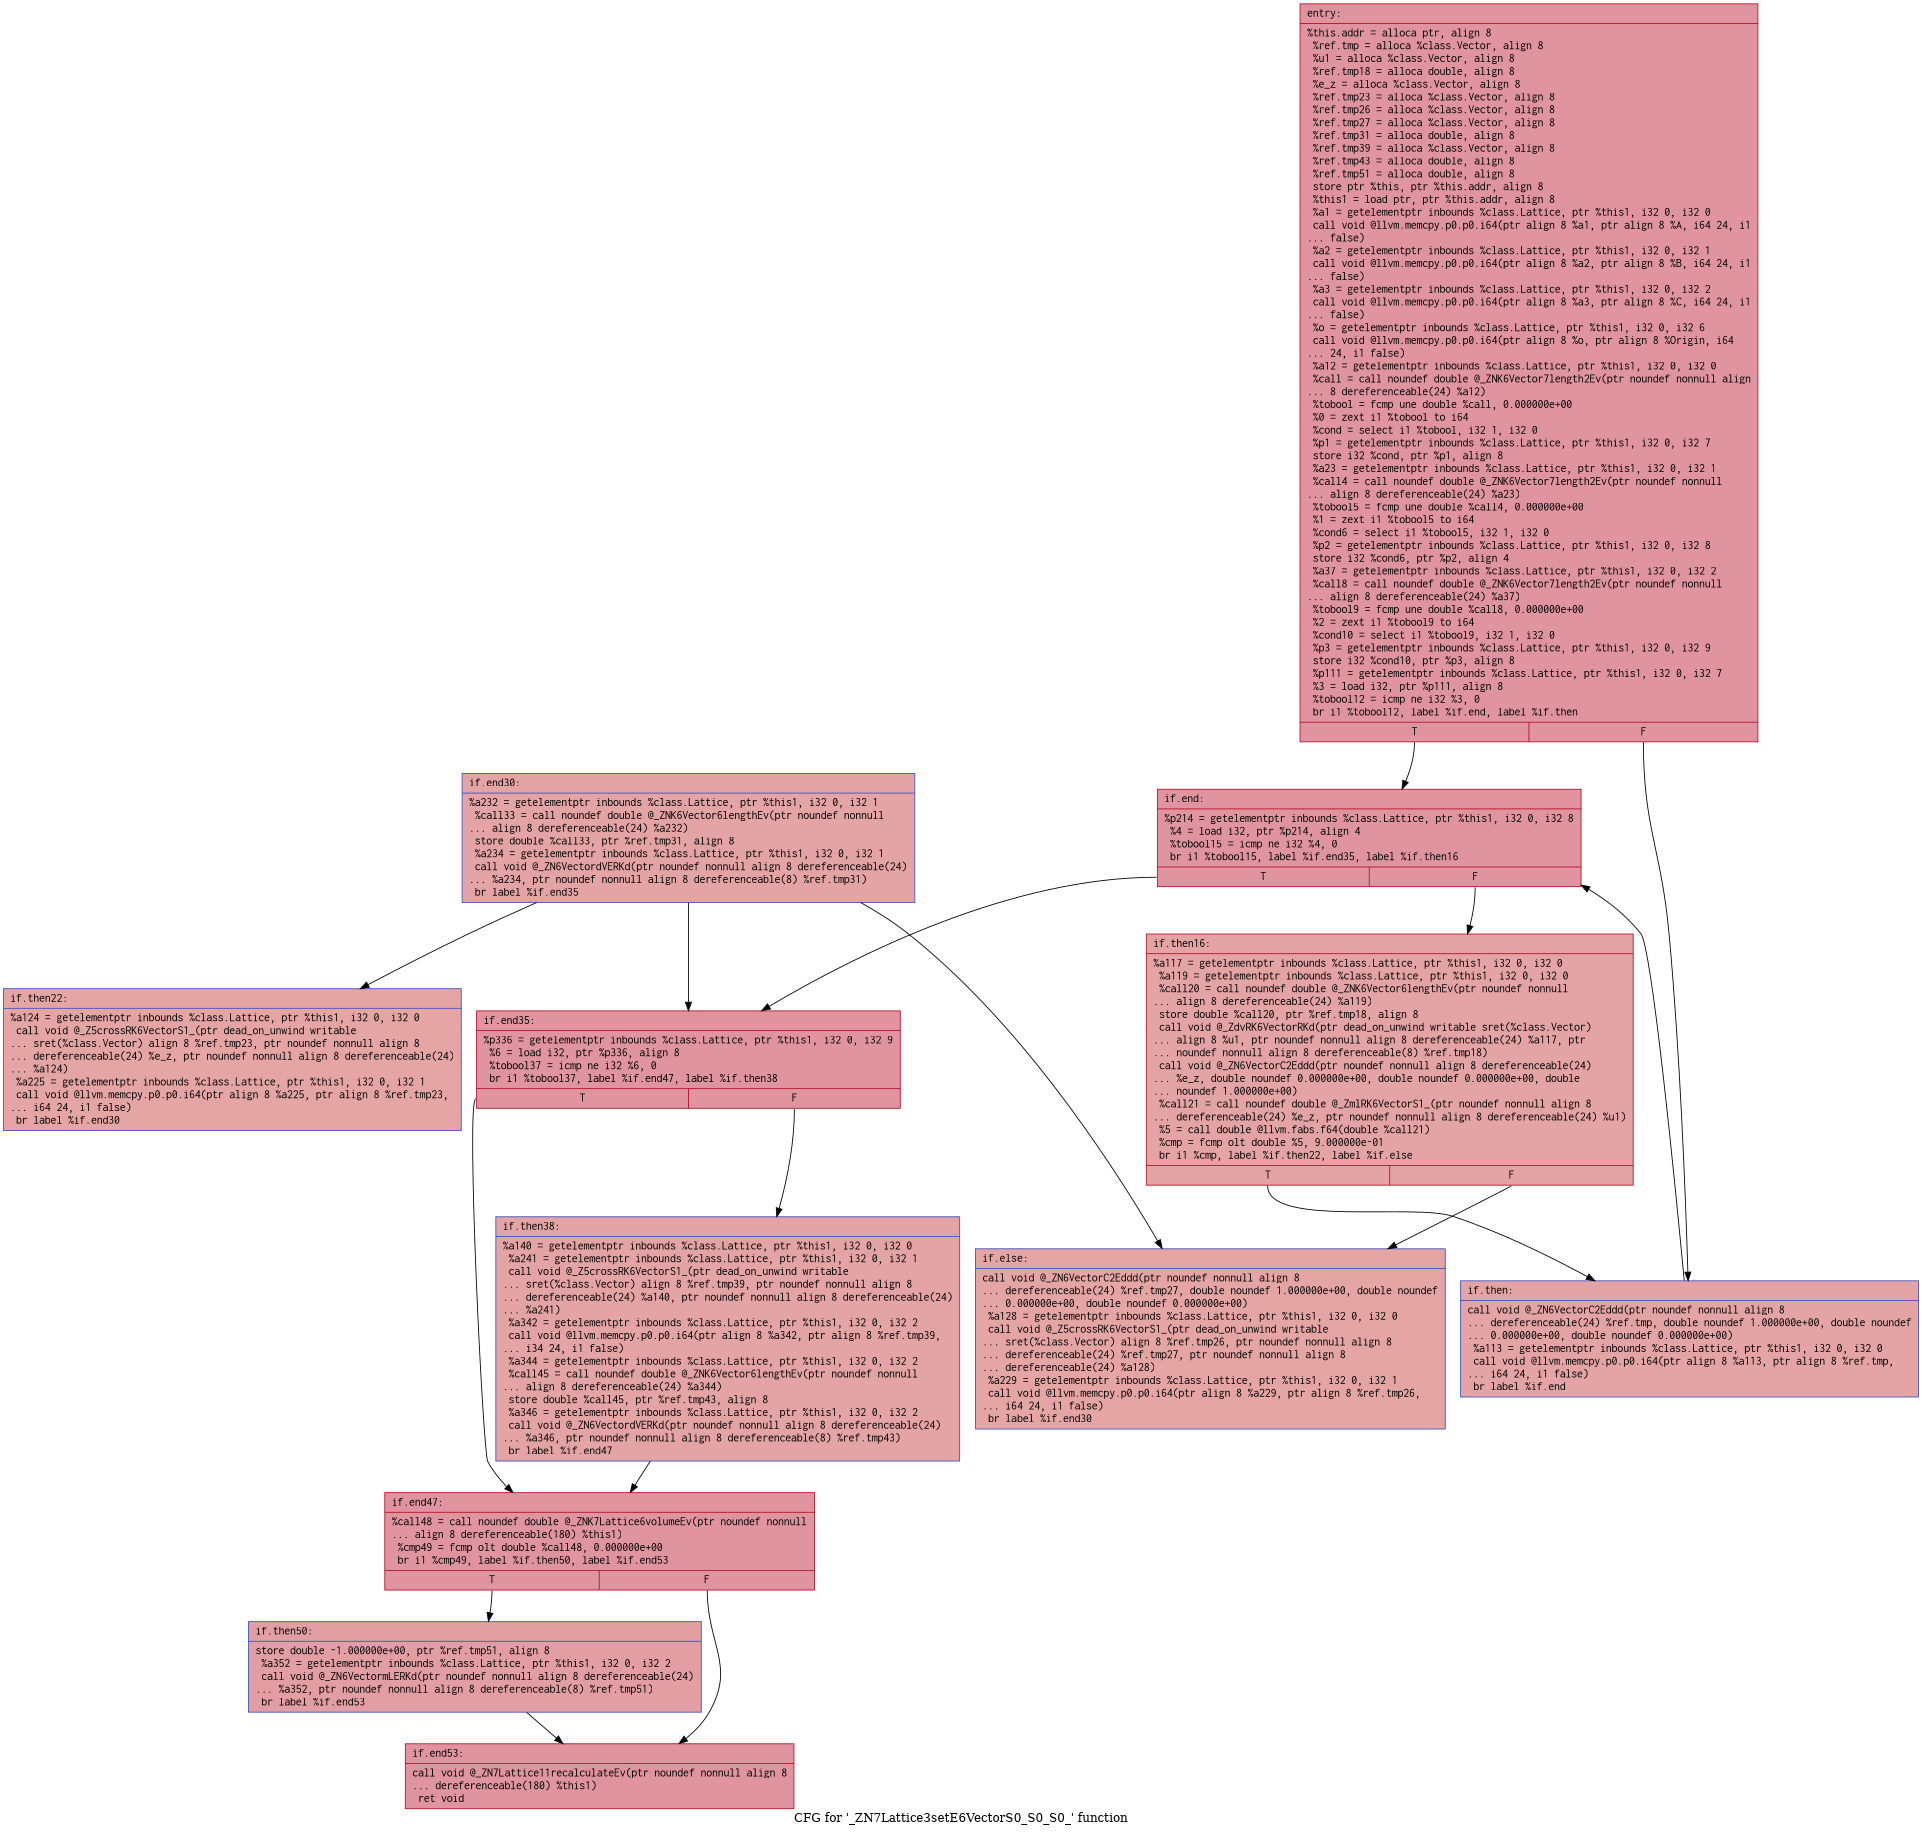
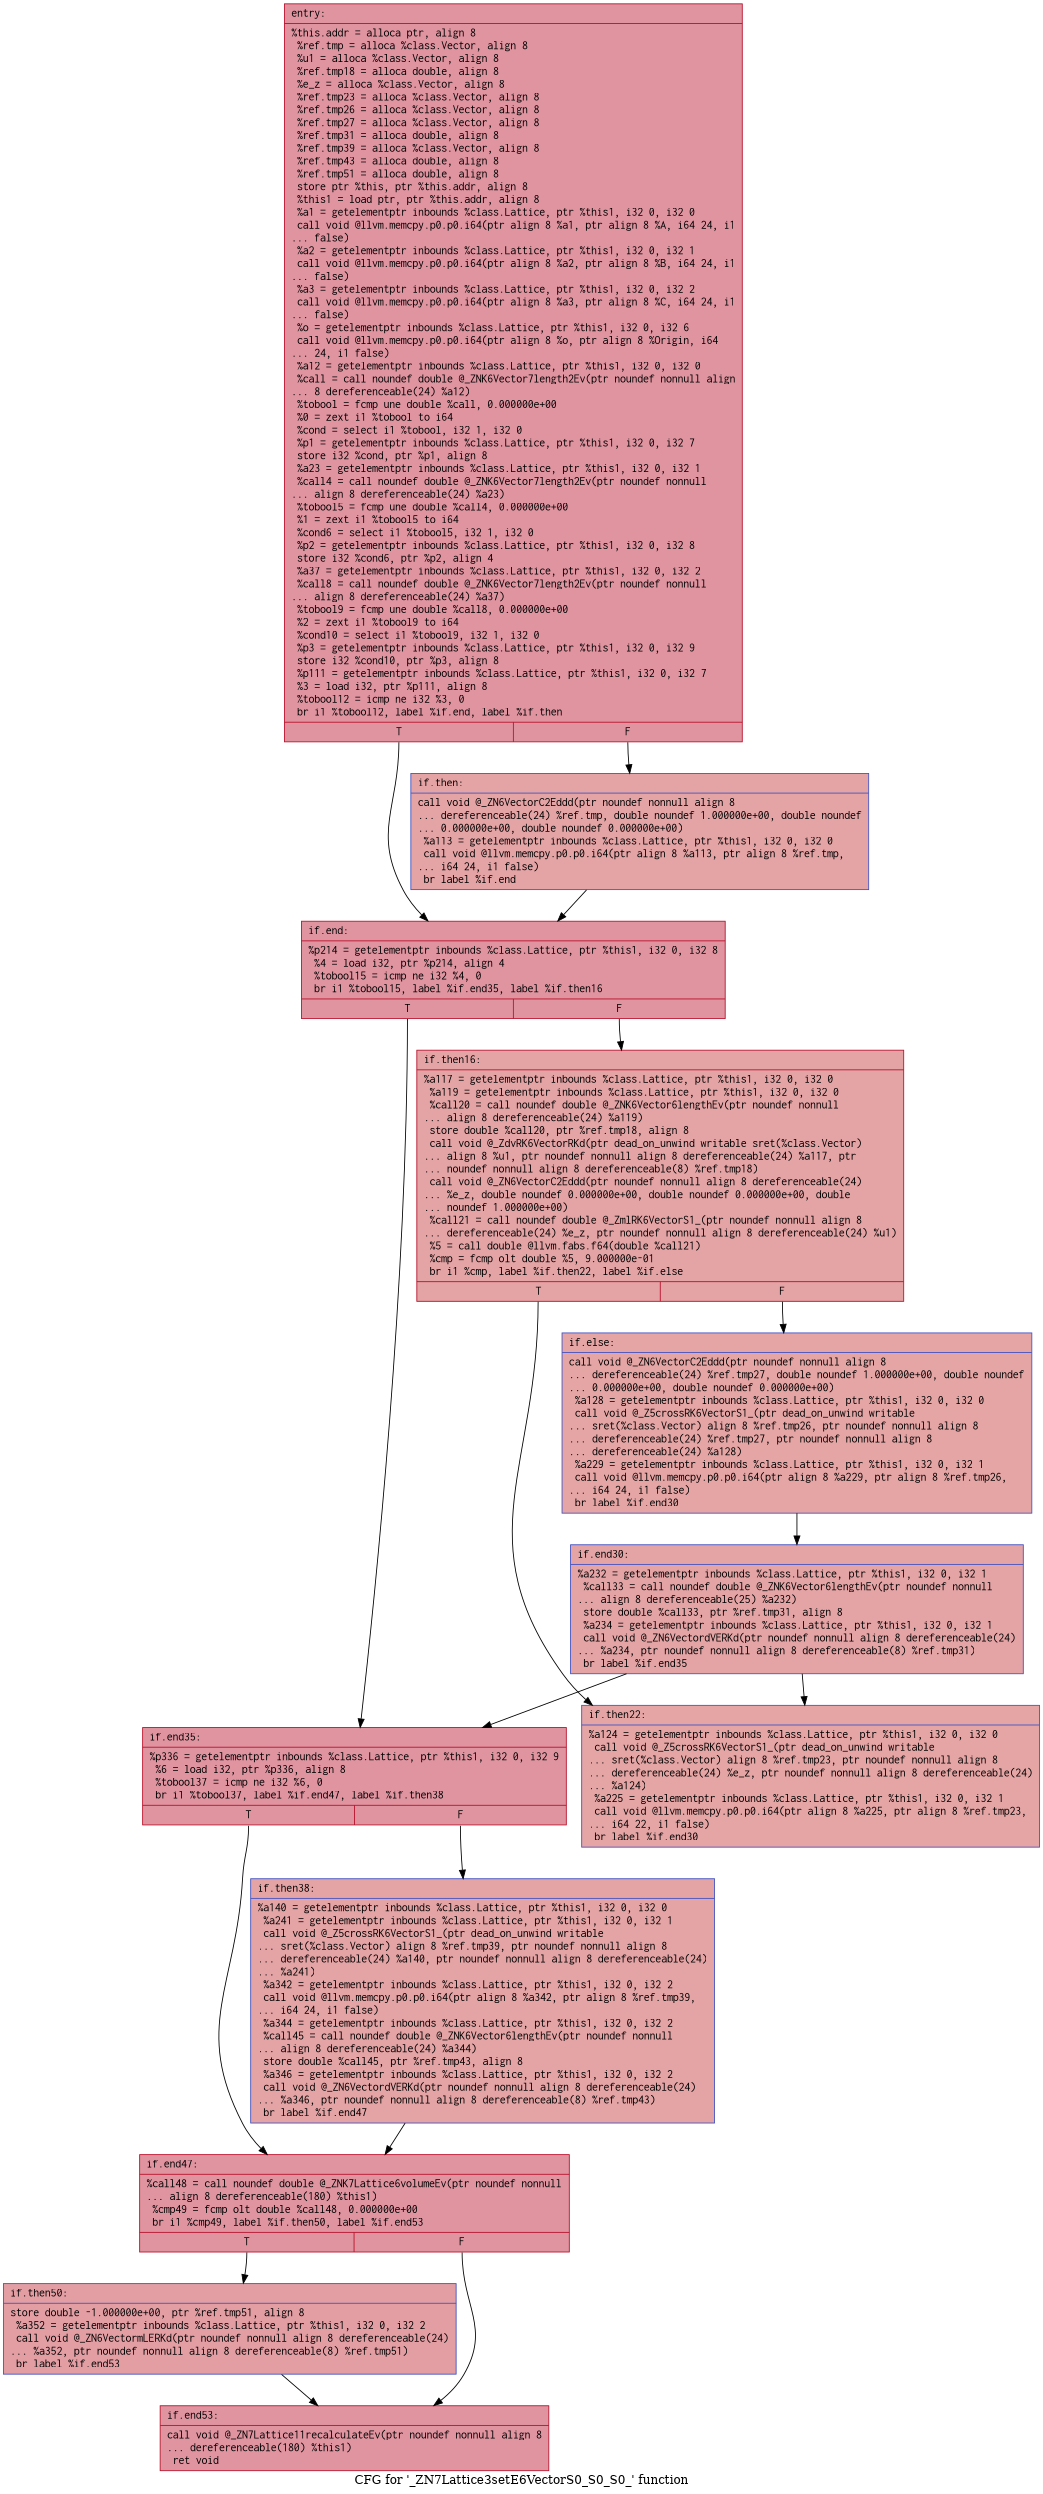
(579, 828) -> (687, 1599)
(1028, 1054) -> (797, 1525)
(71, 1107) -> (649, 1824)
(1429, 1213) -> (514, 1510)
(563, 1348) -> (318, 2010)
